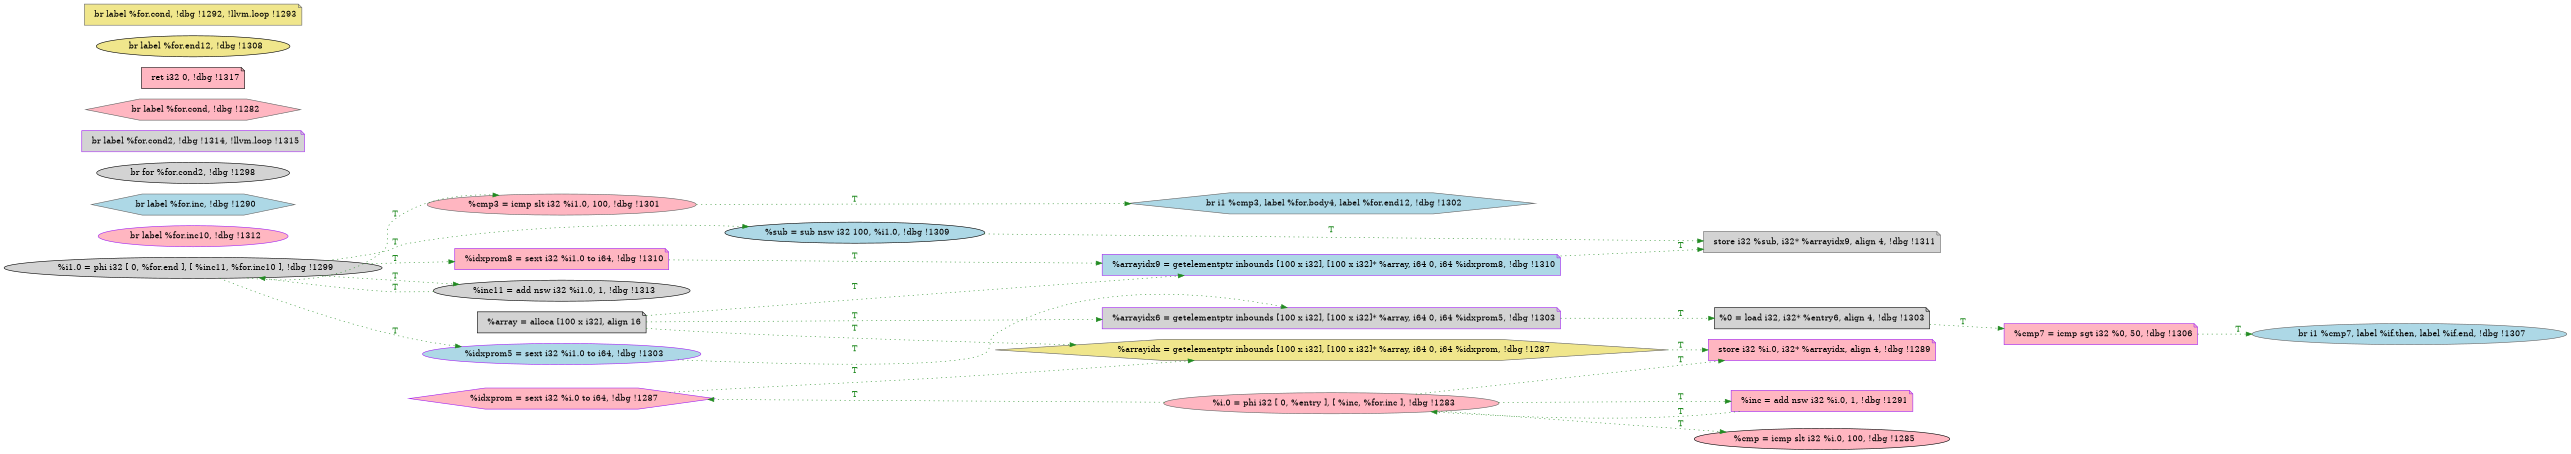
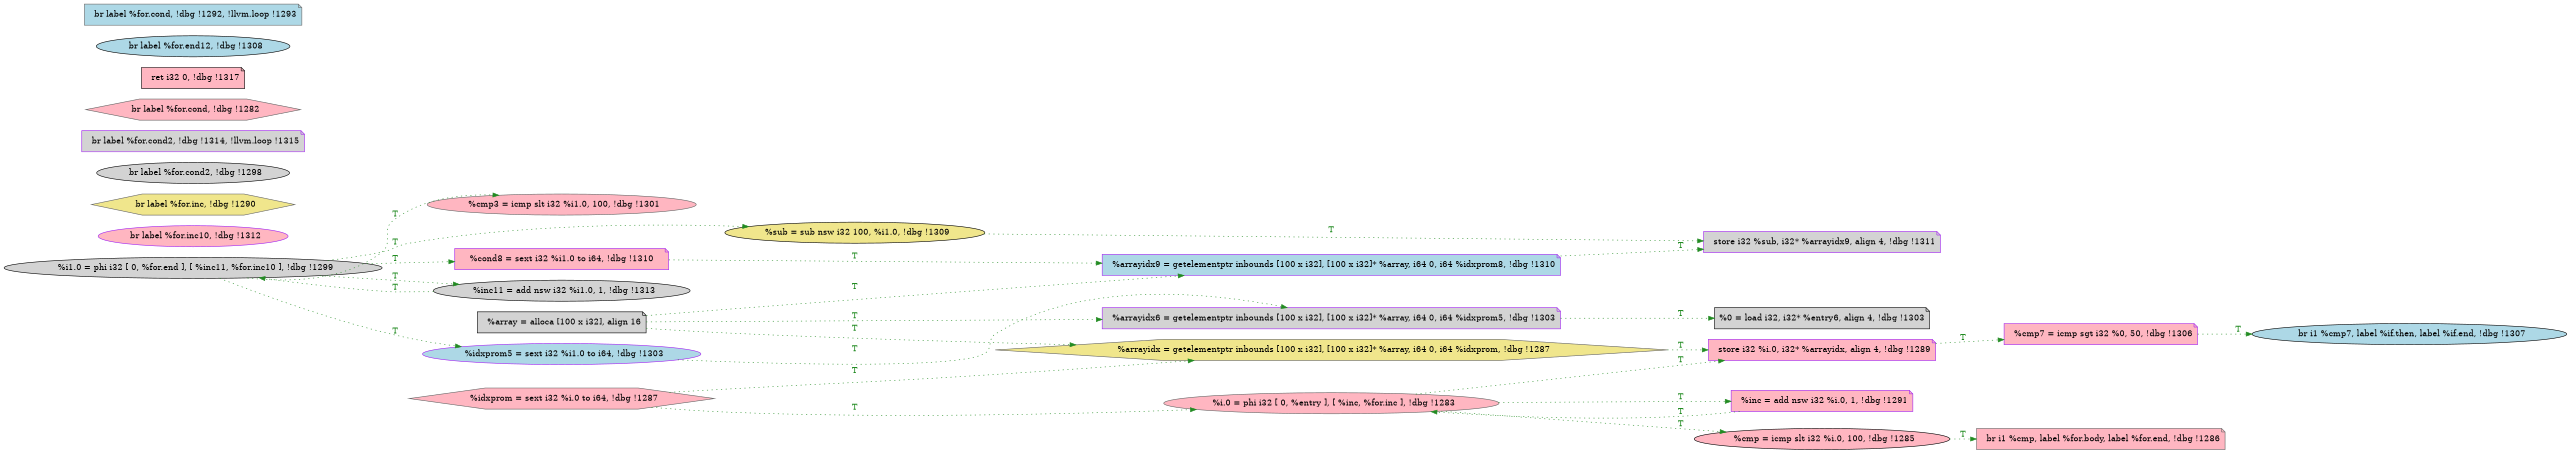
(193, 15) -> (193, 15)
(193, 46) -> (193, 46)
(193, 173) -> (193, 173)
(1331, 203) -> none
(193, 205) -> (193, 205)
(855, 233) -> (855, 233)
(1822, 242) -> (1822, 242)
(562, 259) -> (562, 259)
(1964, 326) -> (1967, 342)
(2409, 334) -> (2409, 334)
(562, 399) -> (562, 399)
(939, 401) -> (921, 415)
none -> (2101, 439)
